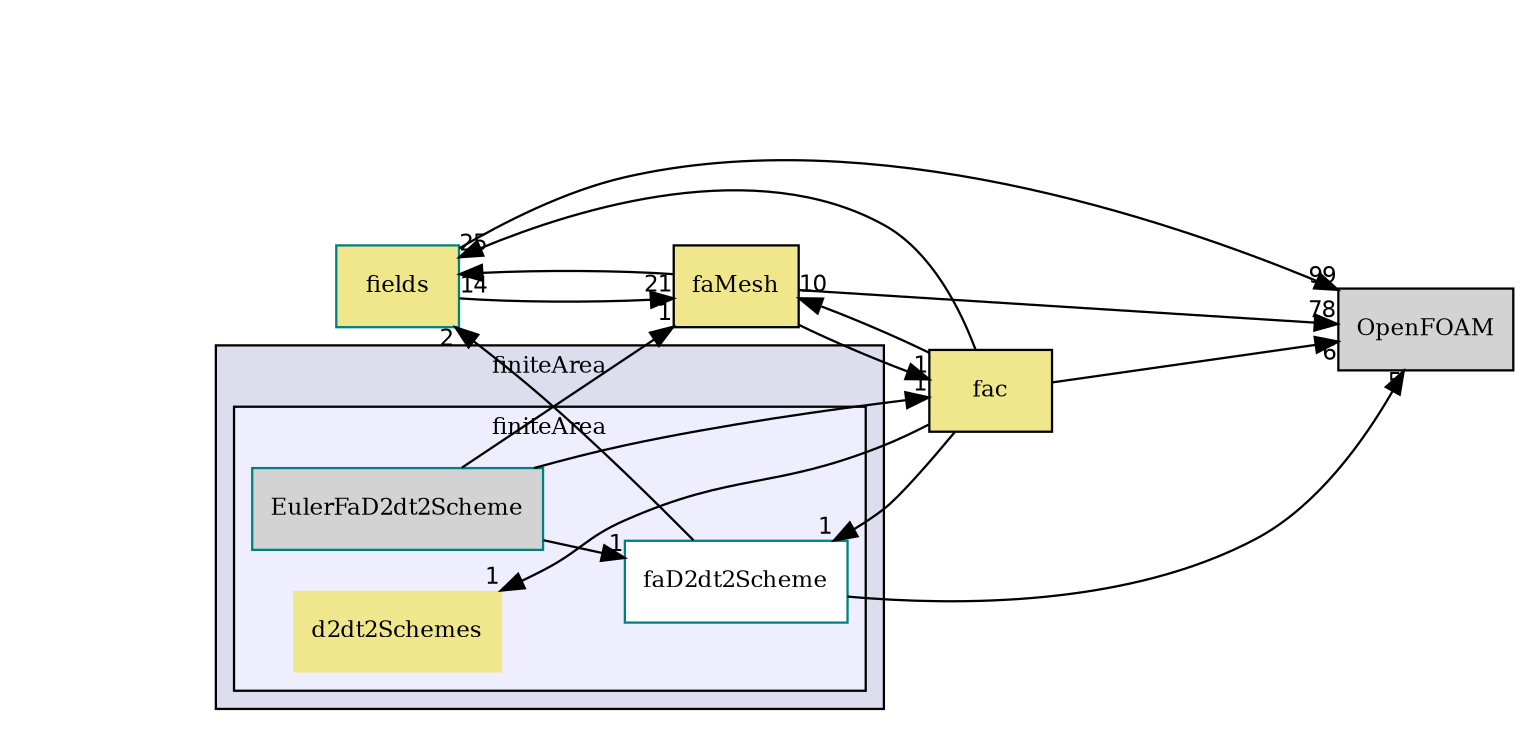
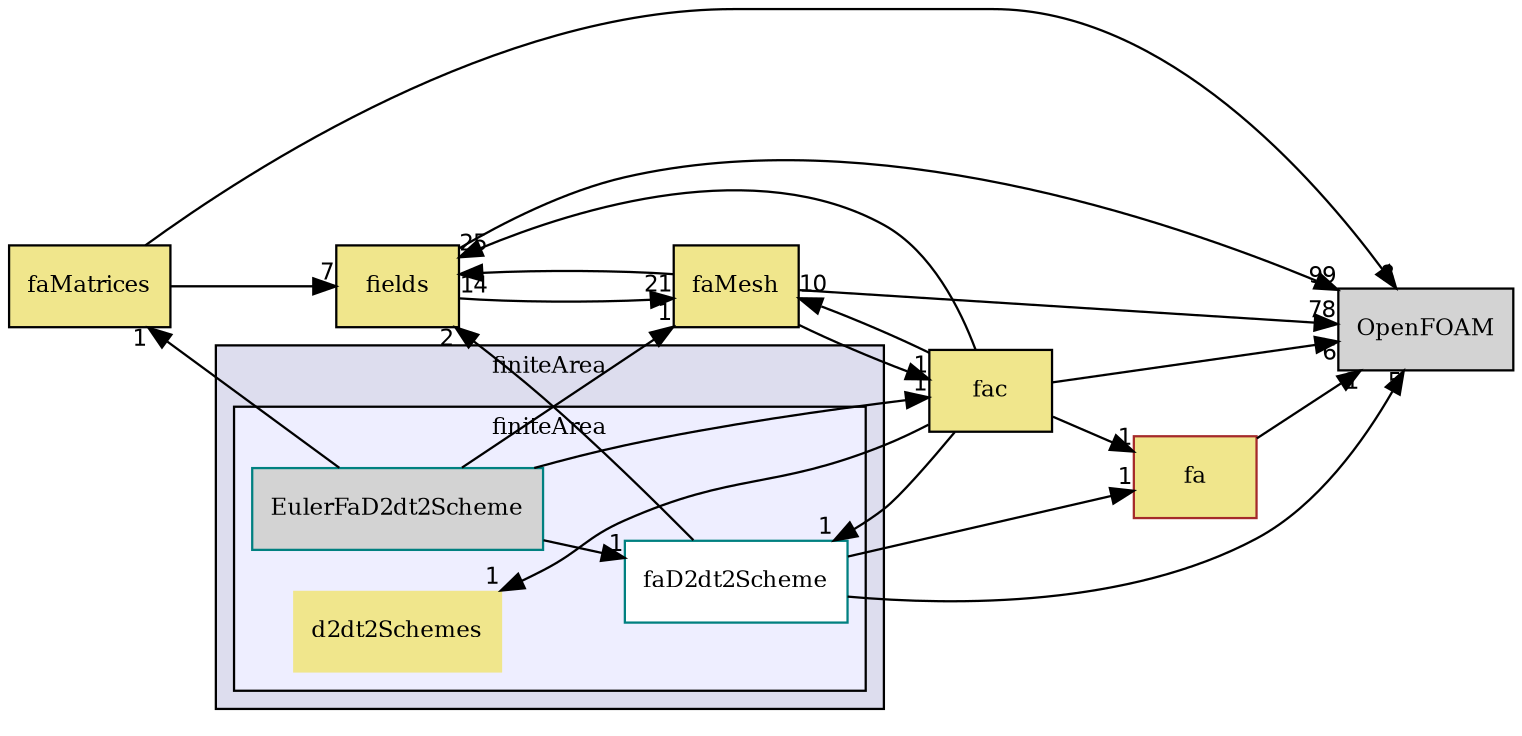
none -> (90, 286)
(398, 286) -> (398, 286)
none -> (1195, 477)
